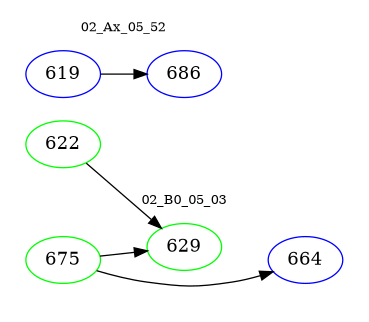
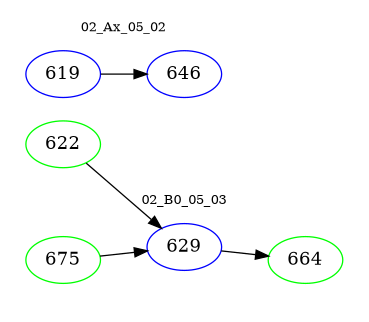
(124, 28) -> (124, 28)
(184, 74) -> (184, 74)
(184, 247) -> (184, 247)
(305, 260) -> (305, 260)
(178, 286) -> (238, 253)
